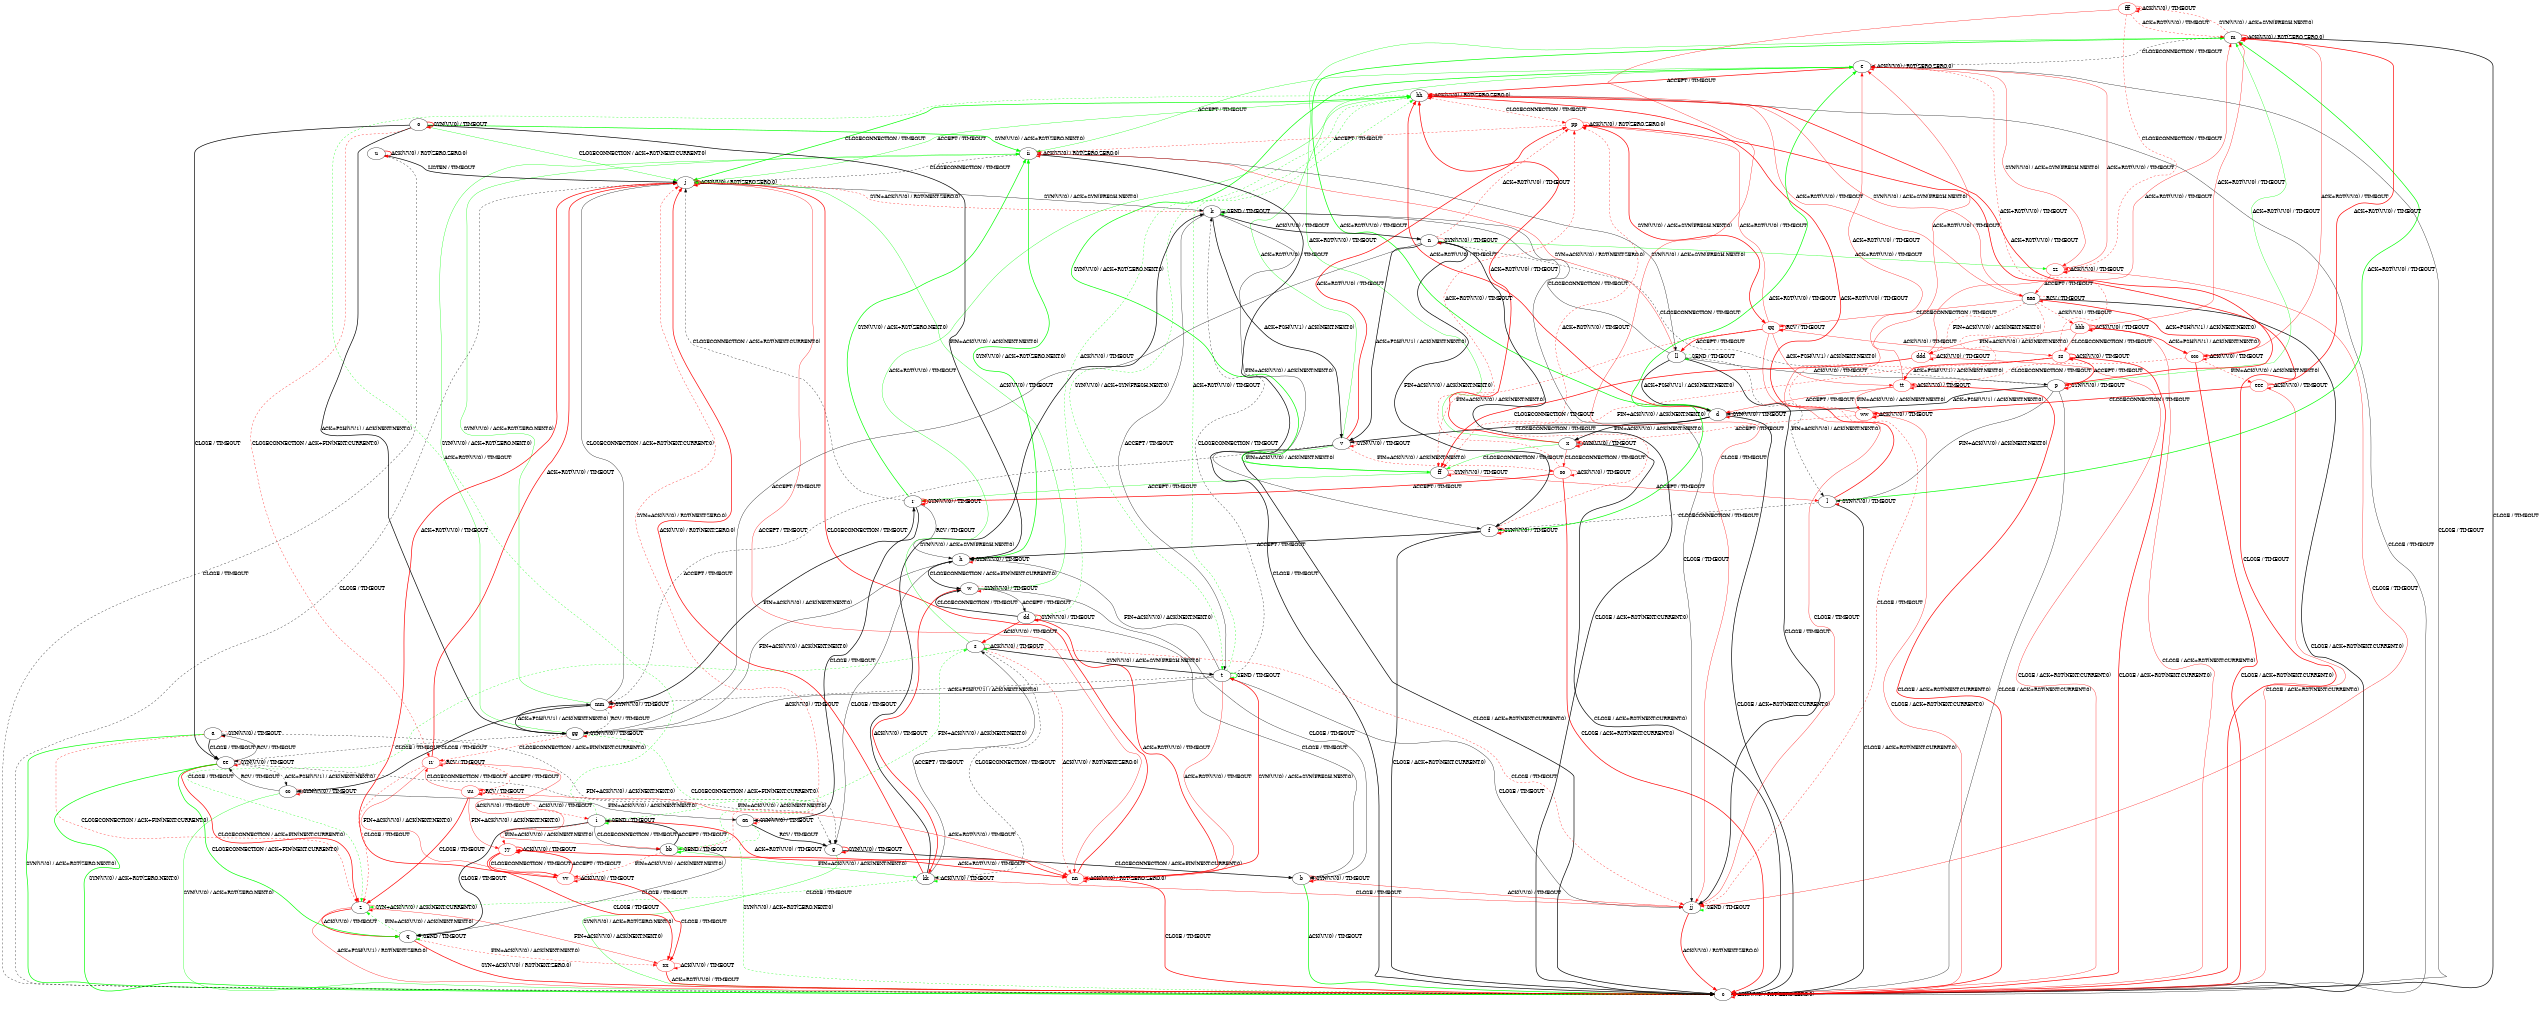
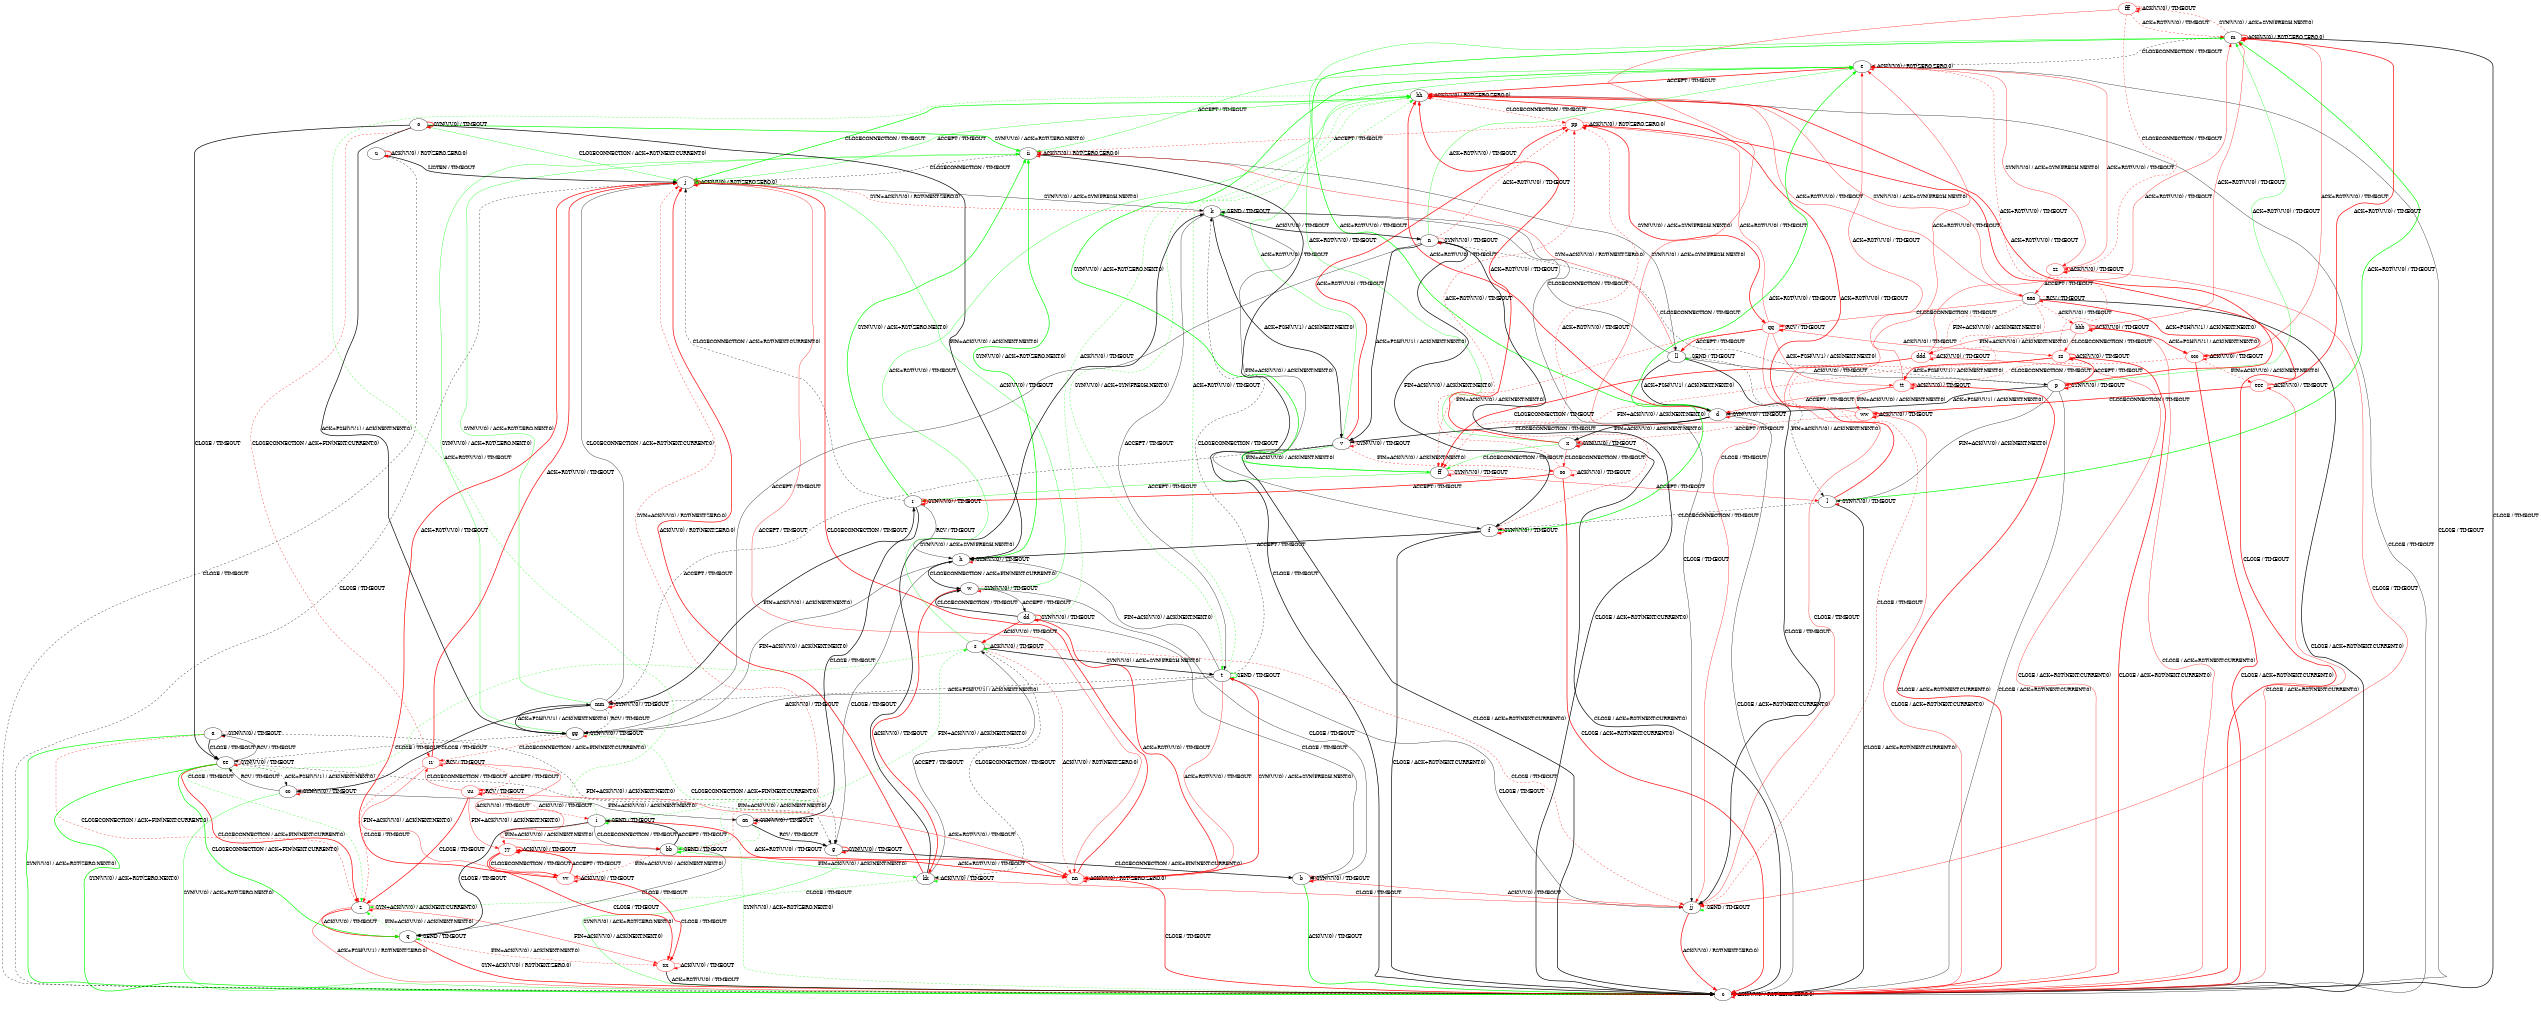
(1741, 252) -> (1589, 113)
(1737, 713) -> (1737, 713)
(1185, 992) -> (1185, 992)
